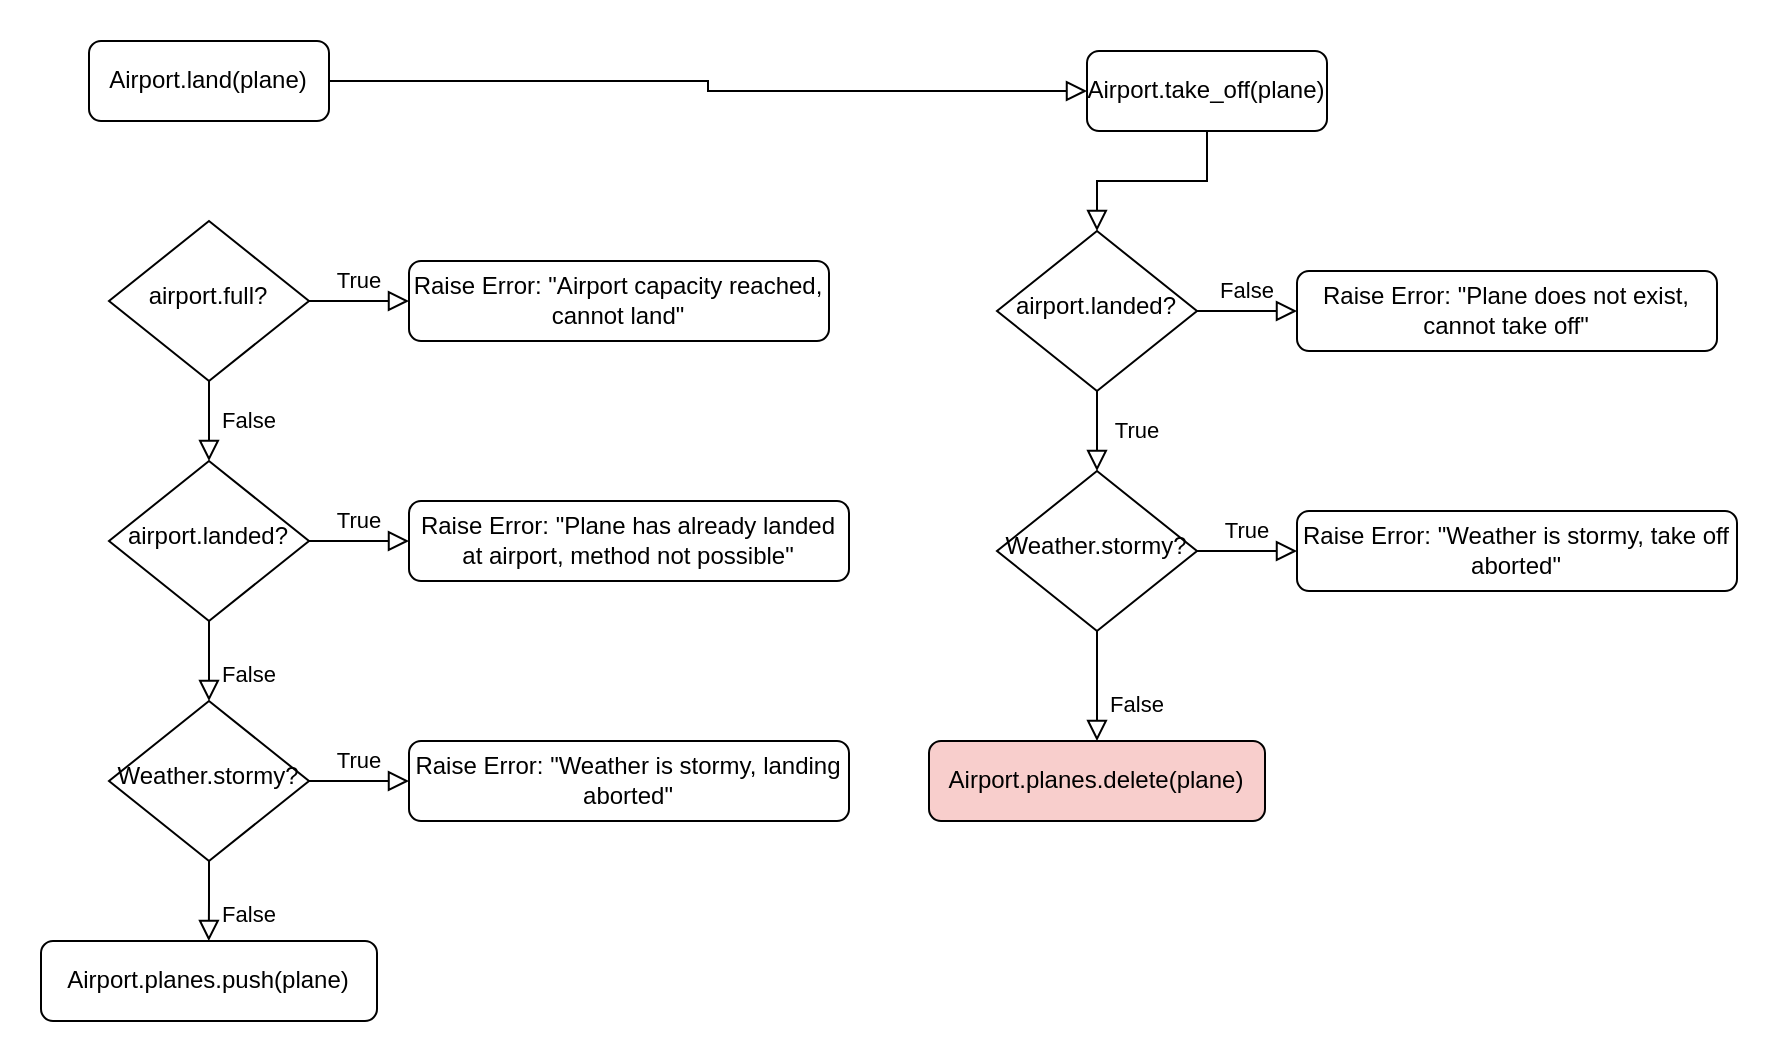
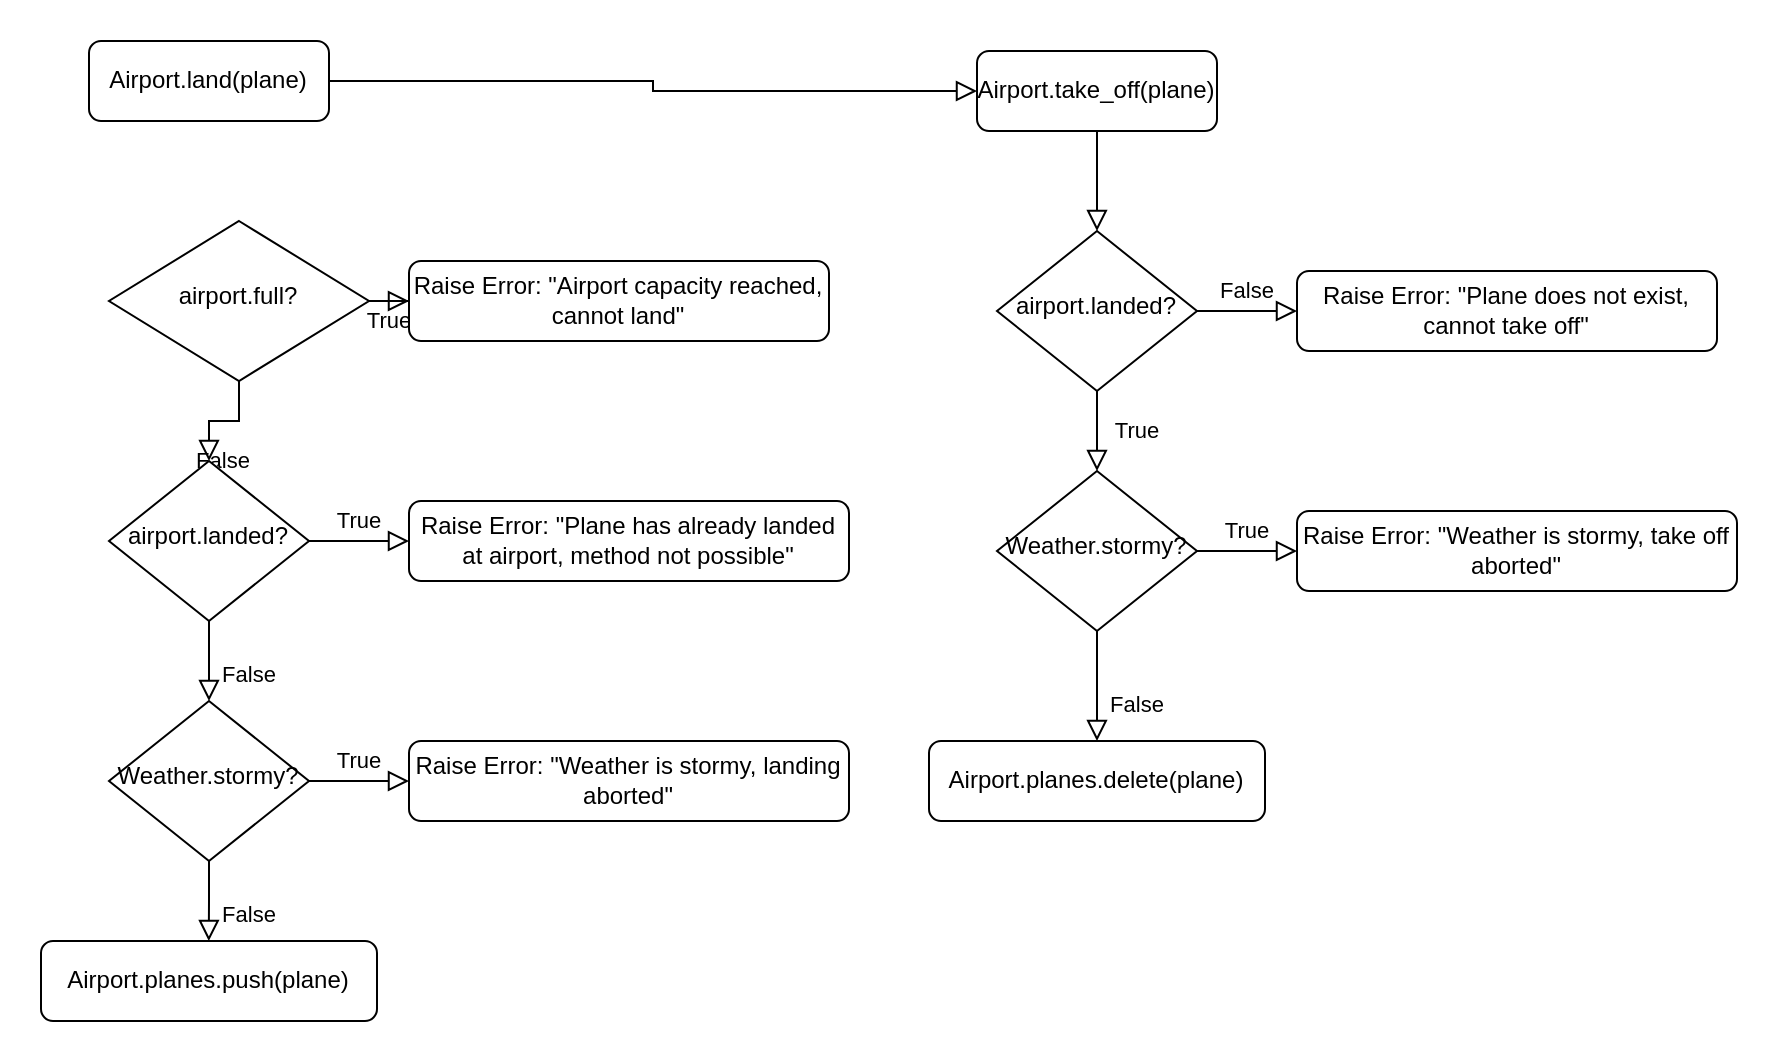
(1207, 91) -> (1097, 91)
(209, 301) -> (239, 301)
(1097, 781) -> (1097, 781)
